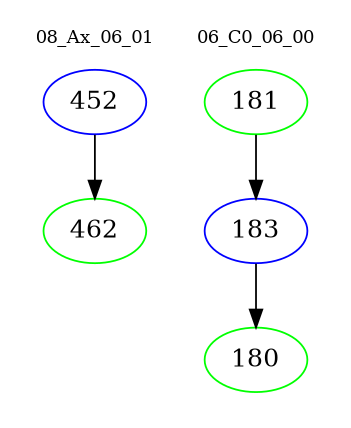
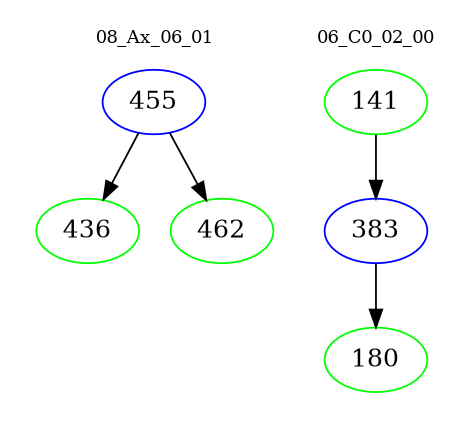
(256, 38) -> (376, 38)
(95, 102) -> (154, 102)
(256, 102) -> (376, 102)
none -> (88, 231)
(256, 231) -> (376, 231)
